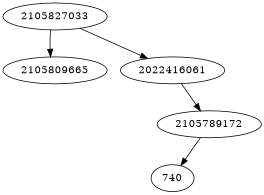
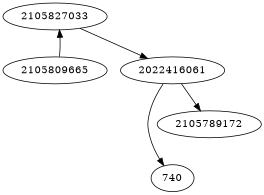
(50, 40) -> (60, 47)
(193, 149) -> (148, 121)
